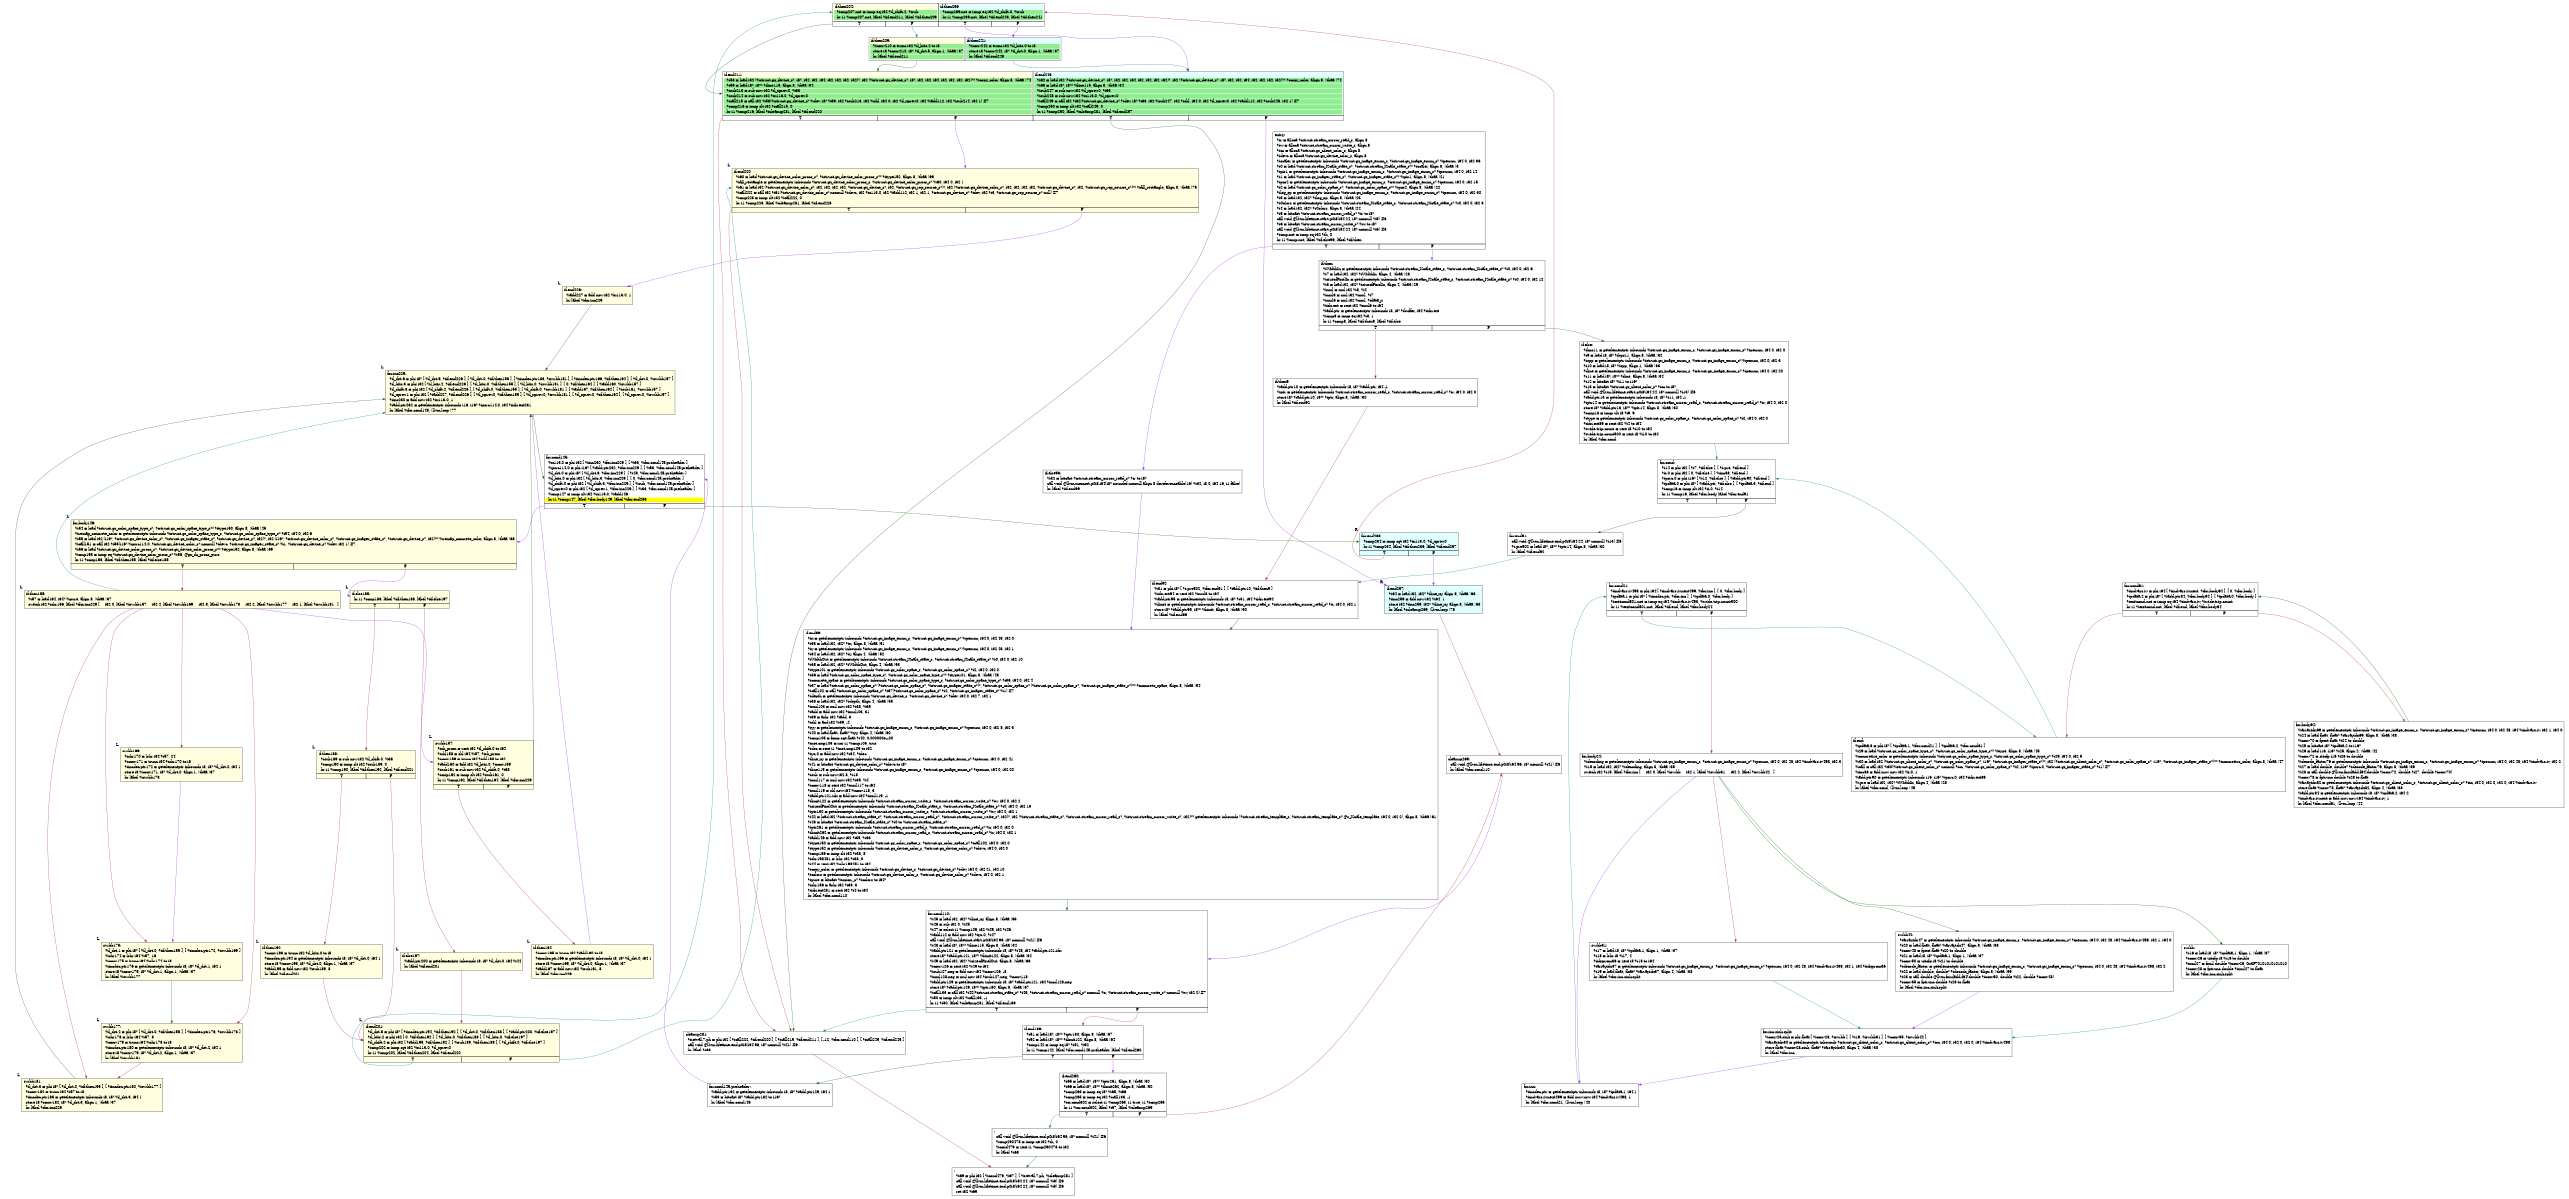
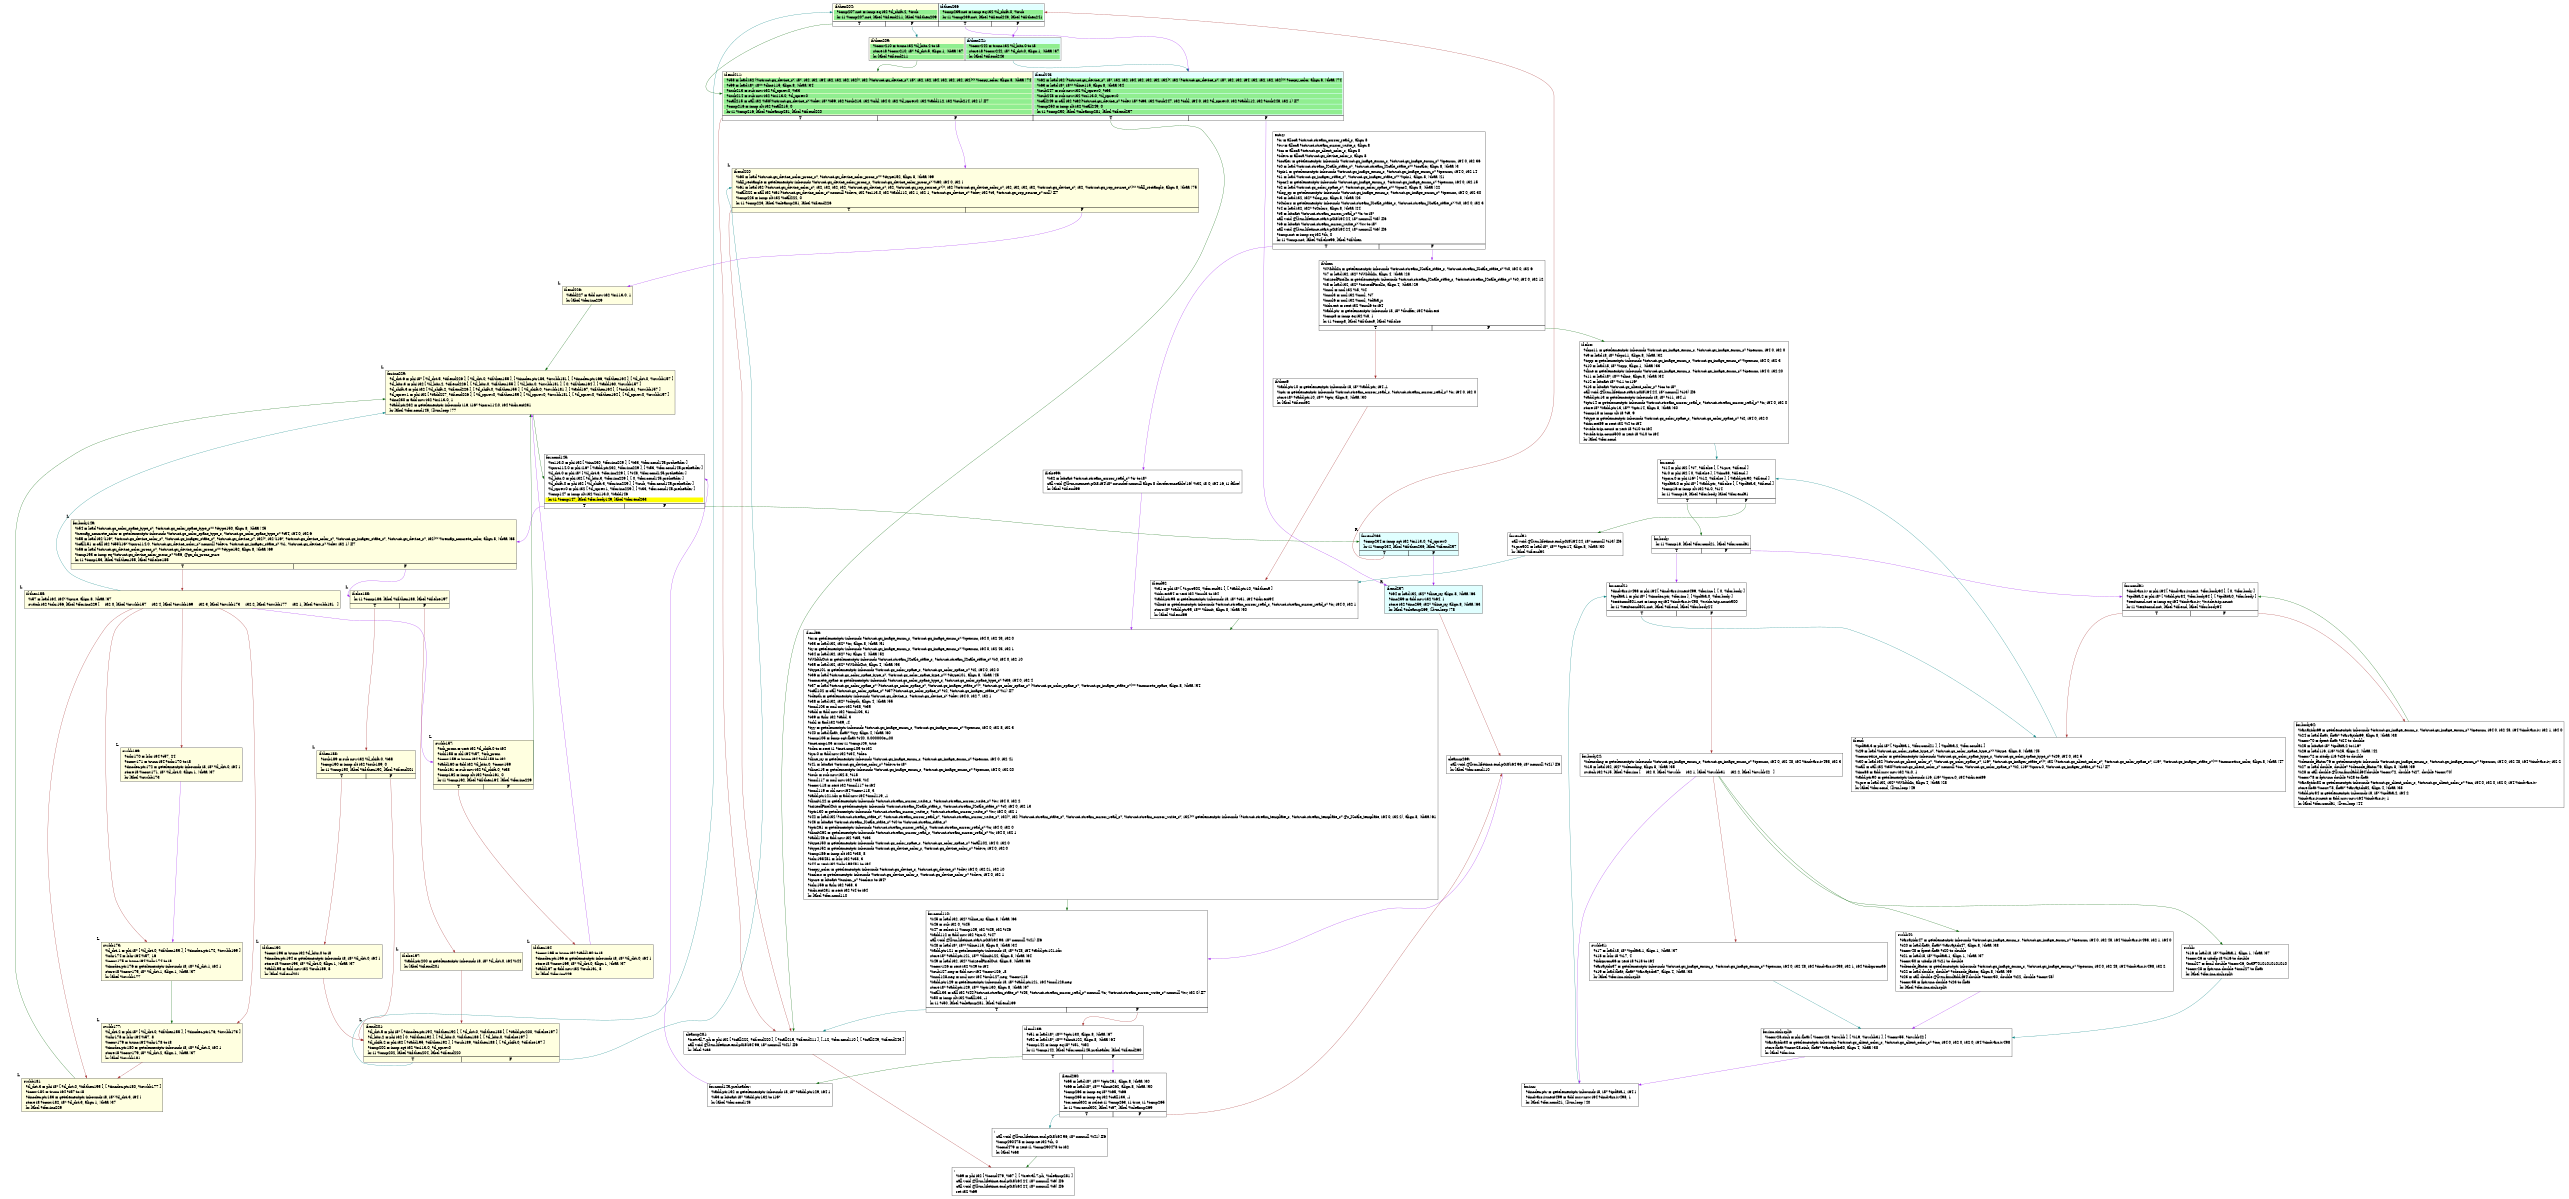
none -> (1701, 544)
